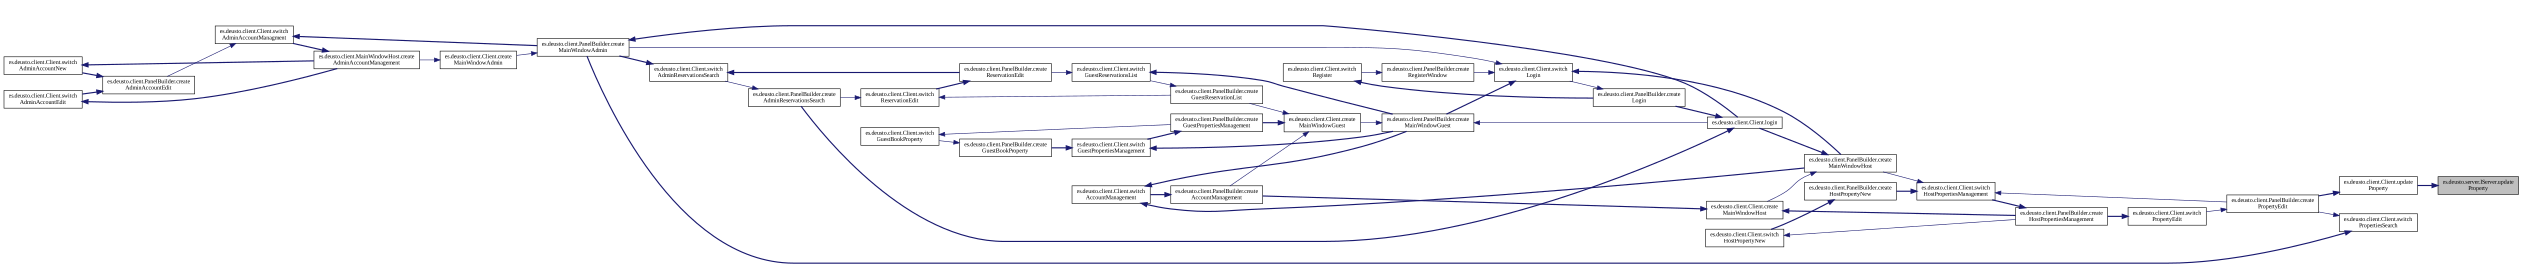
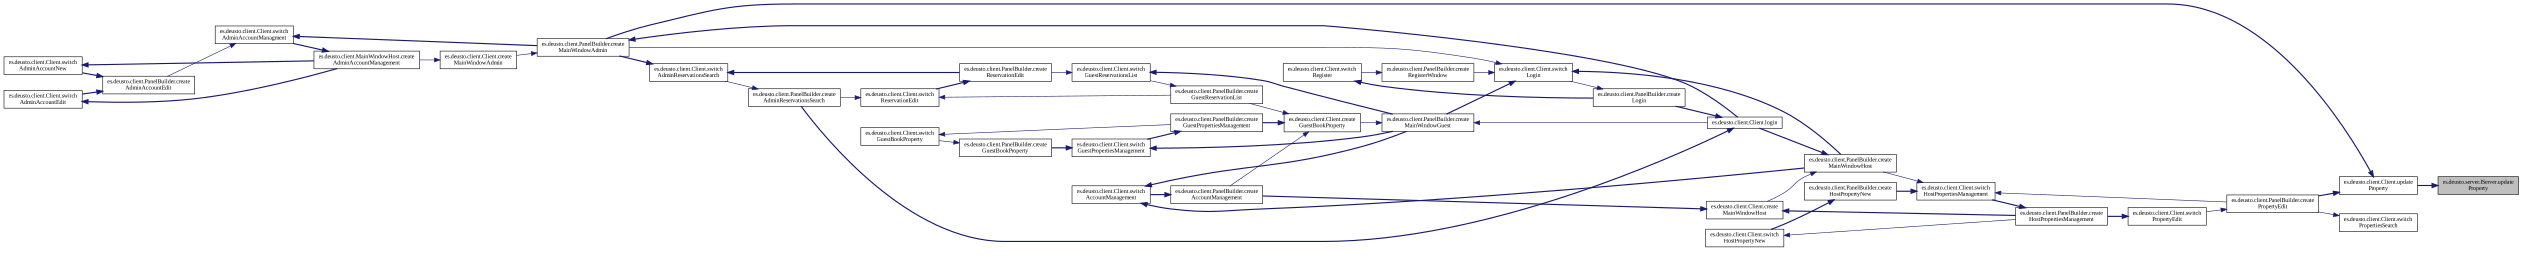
(1322, 123) -> (1322, 123)
(1417, 263) -> (1522, 4)
